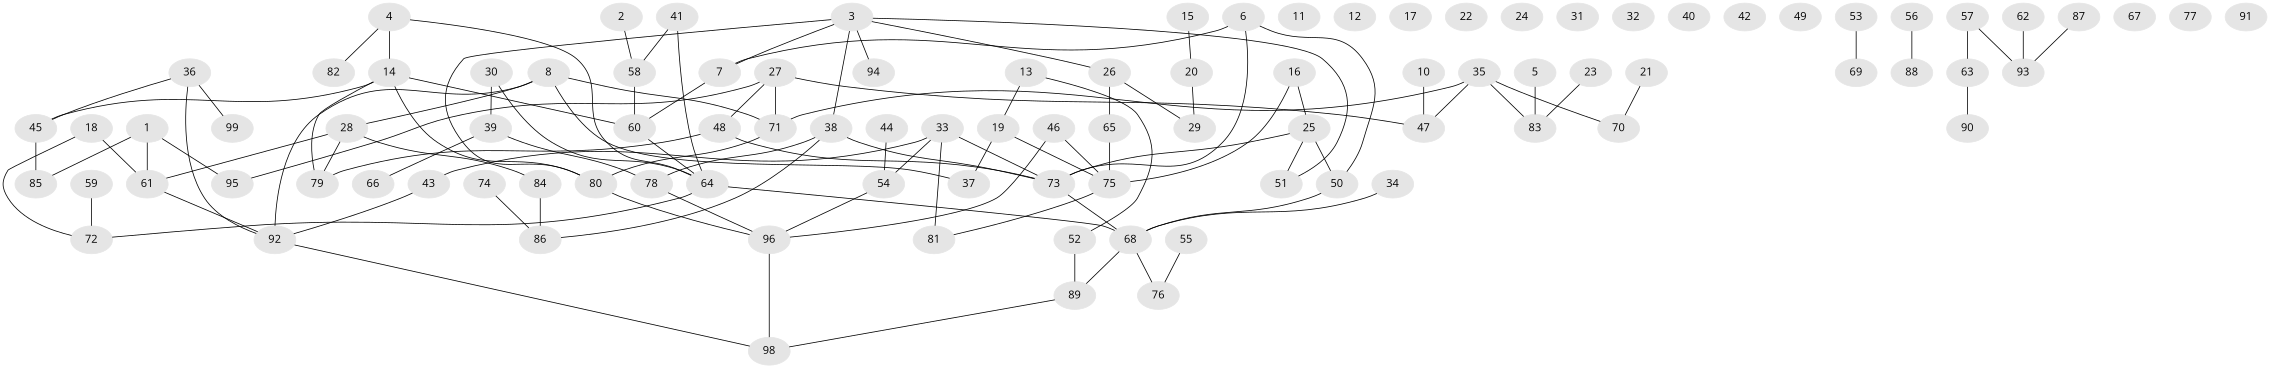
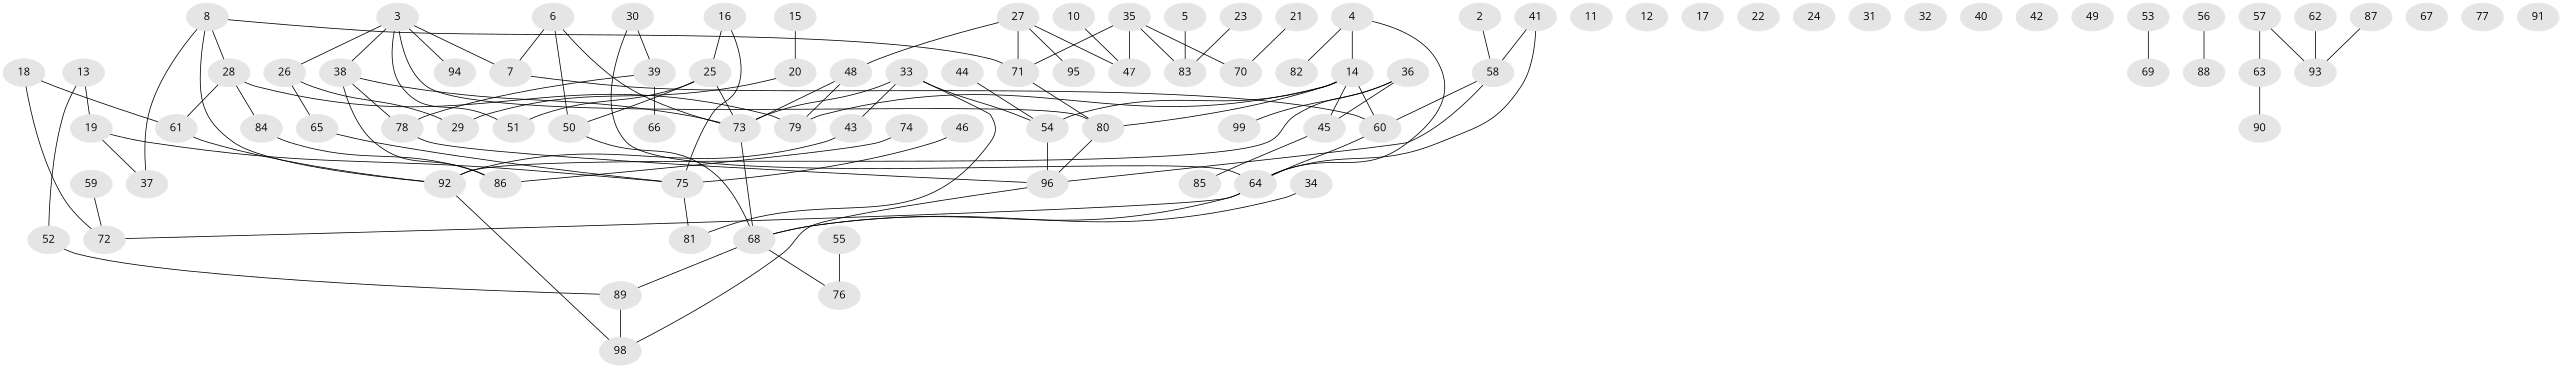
none -> (1193, 101)
(147, 128) -> none
(925, 219) -> (1285, 158)
